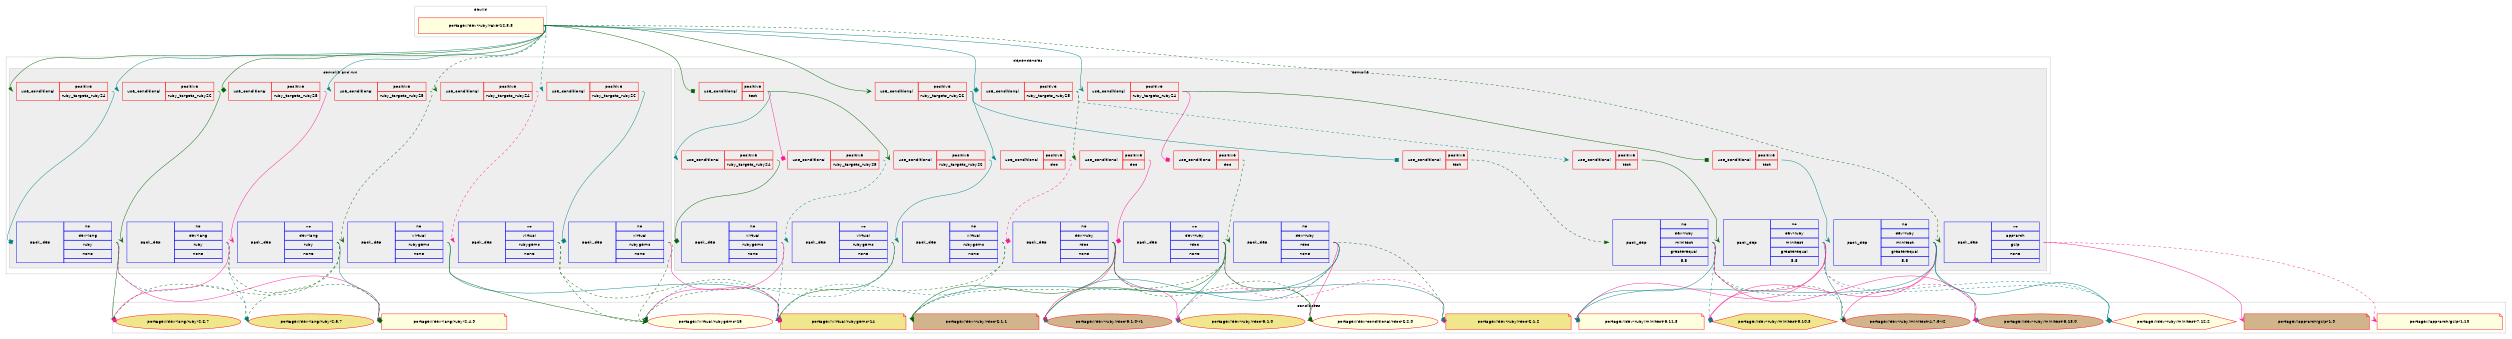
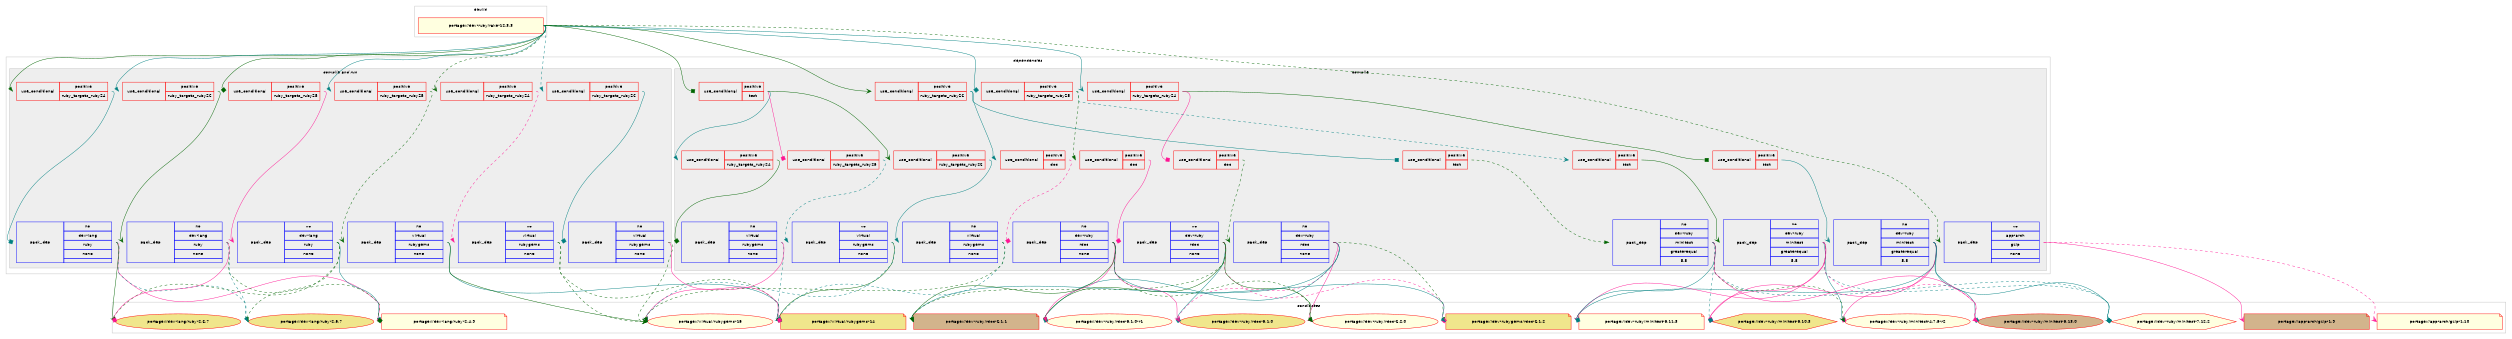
(1109, 322) -> (1109, 322)
(1375, 322) -> (1375, 322)
(1508, 322) -> (1508, 322)
(1908, 322) -> (1908, 322)
